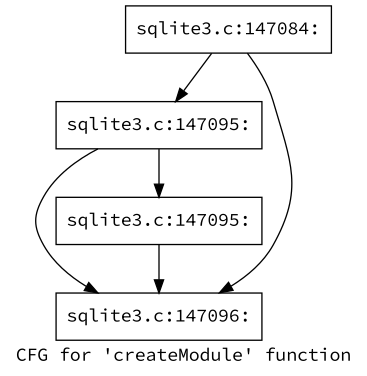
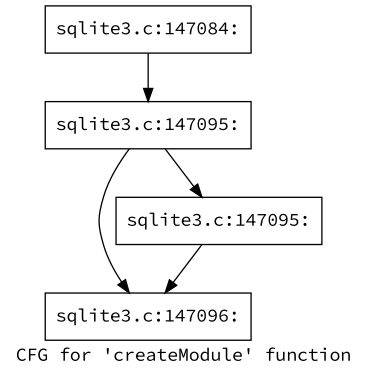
(292, 176) -> none
